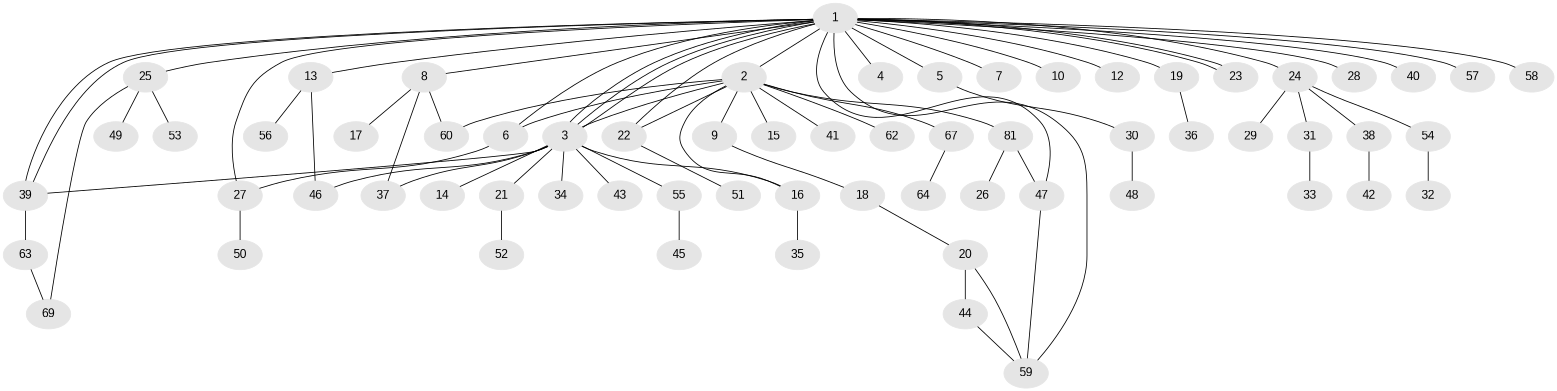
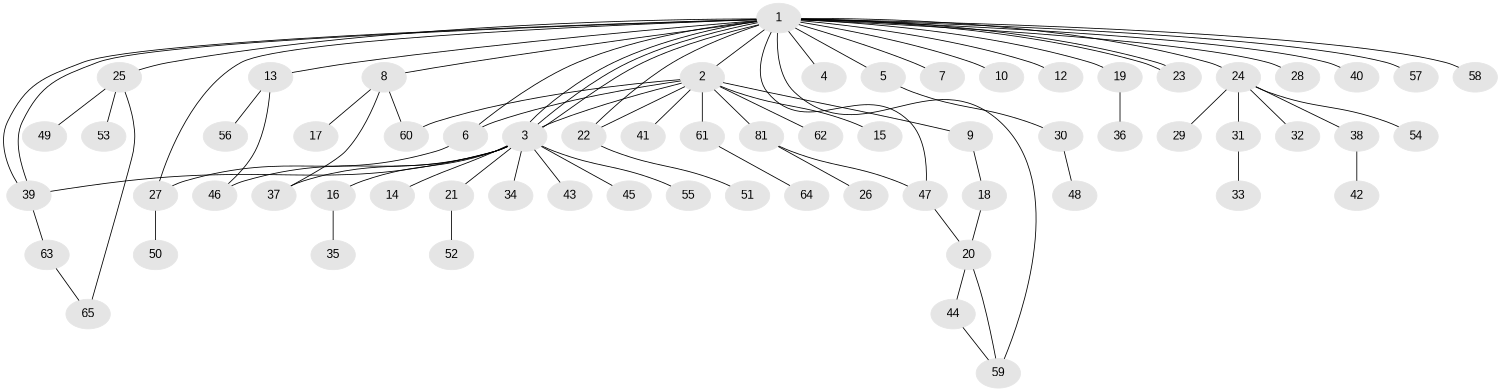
(951, 136) -> (702, 136)
(691, 158) -> none
(1428, 166) -> (1268, 107)
(679, 225) -> (577, 166)
(1034, 284) -> (947, 225)
(49, 314) -> (88, 314)
